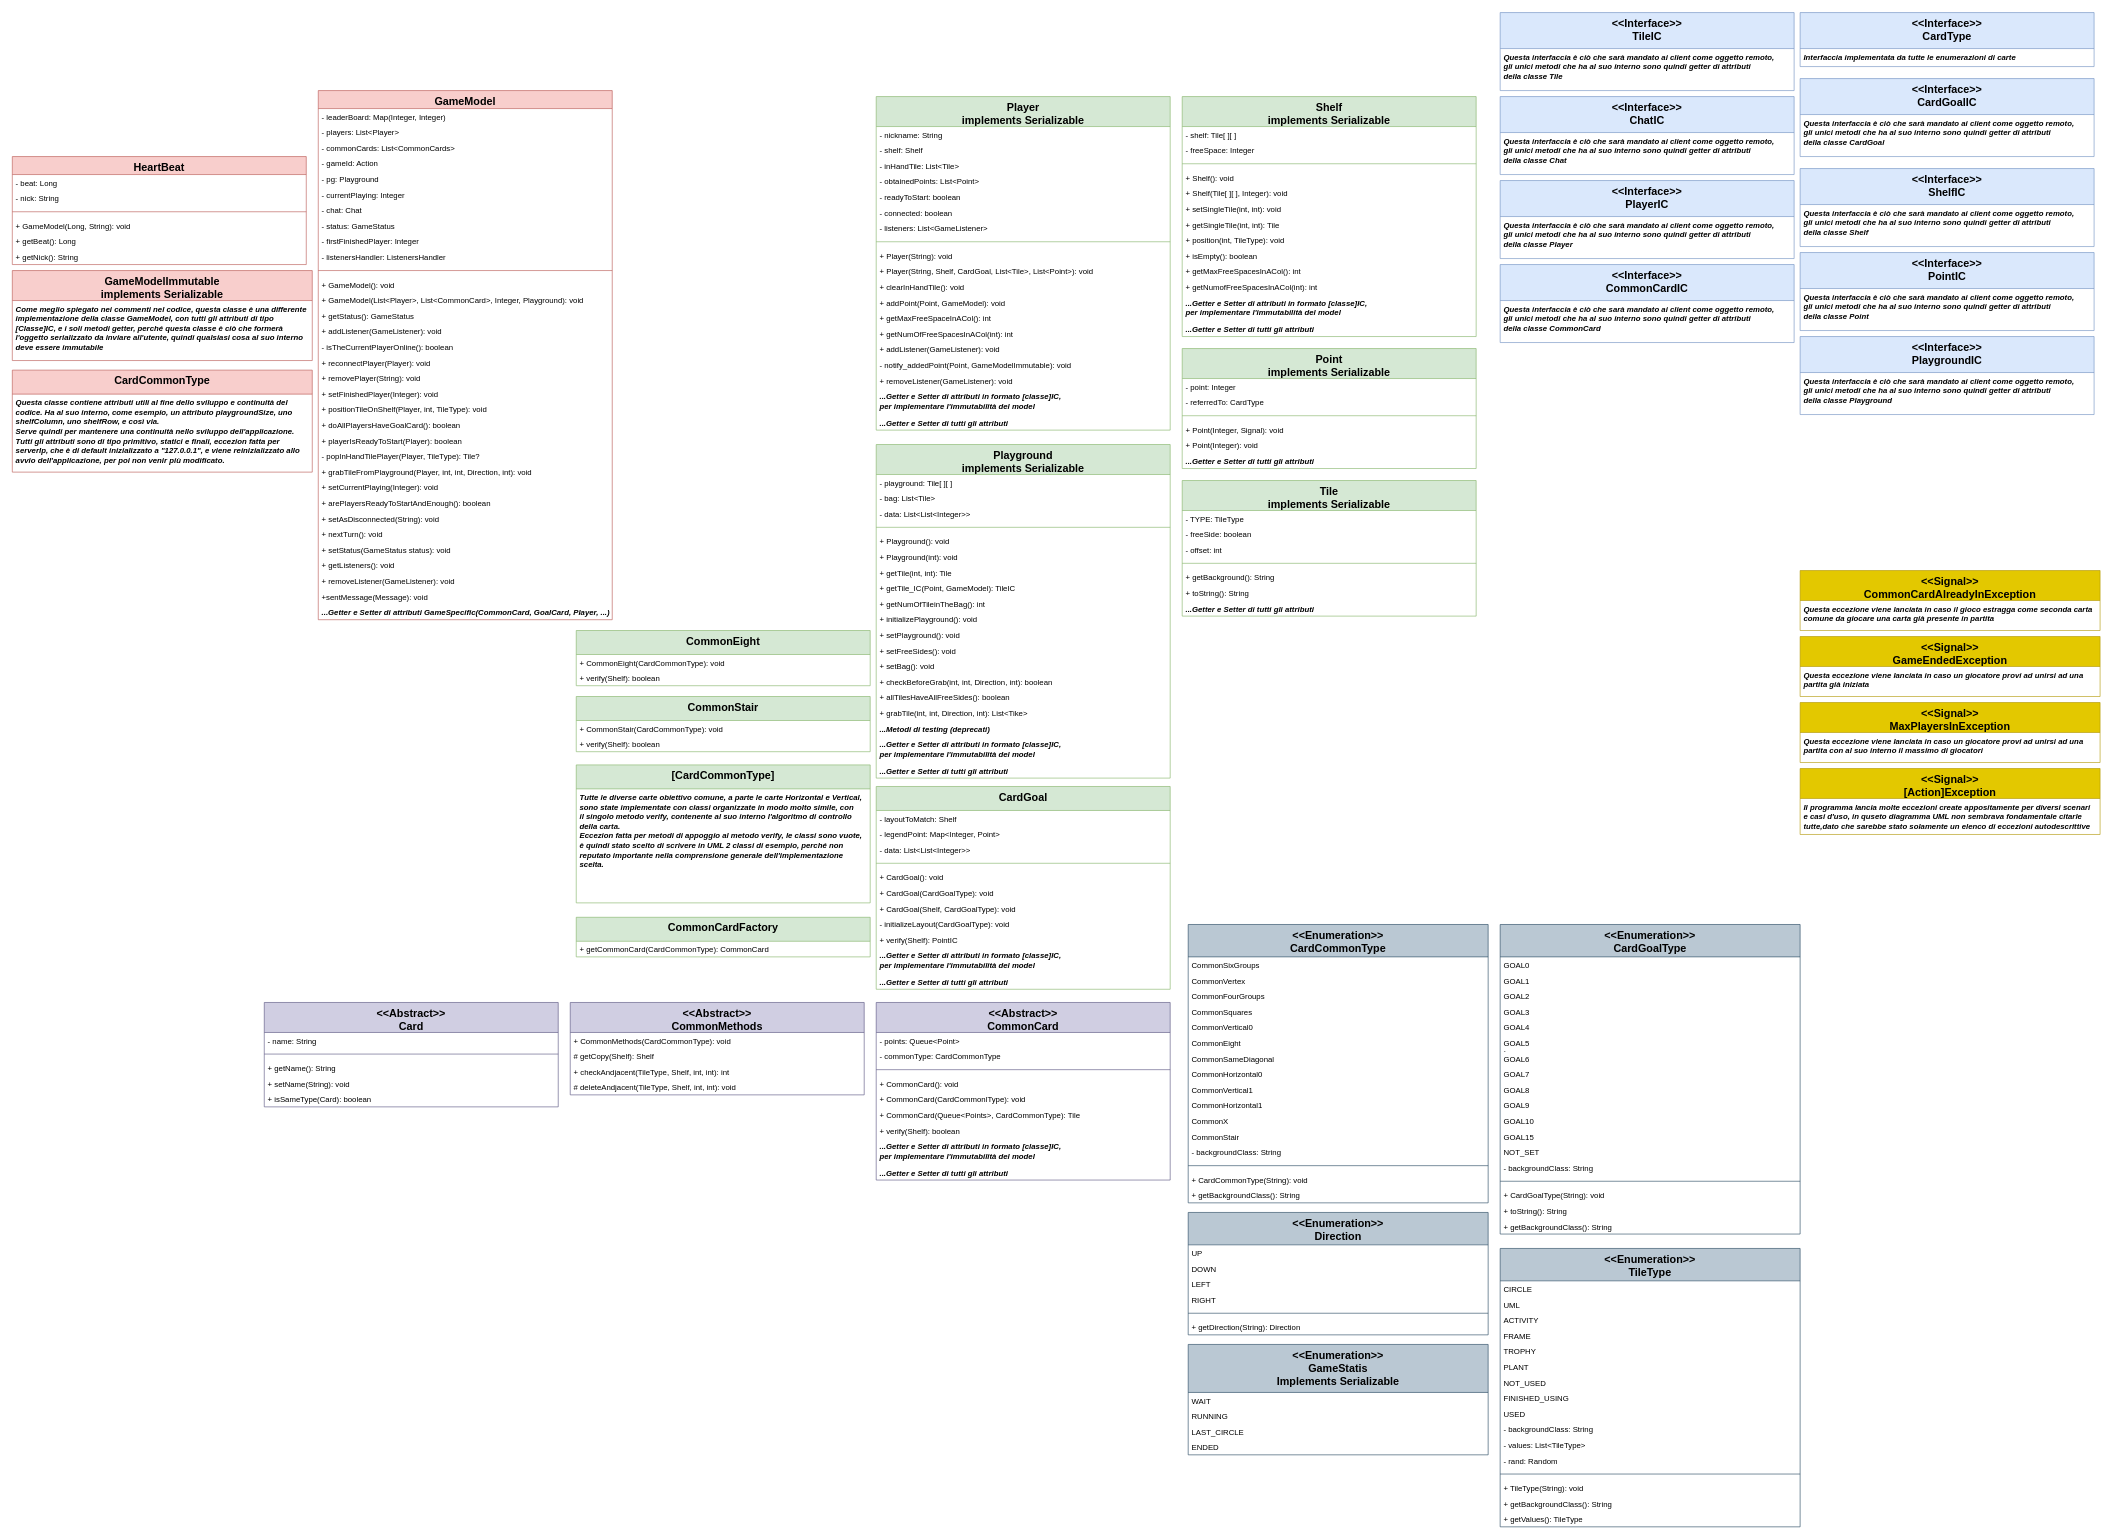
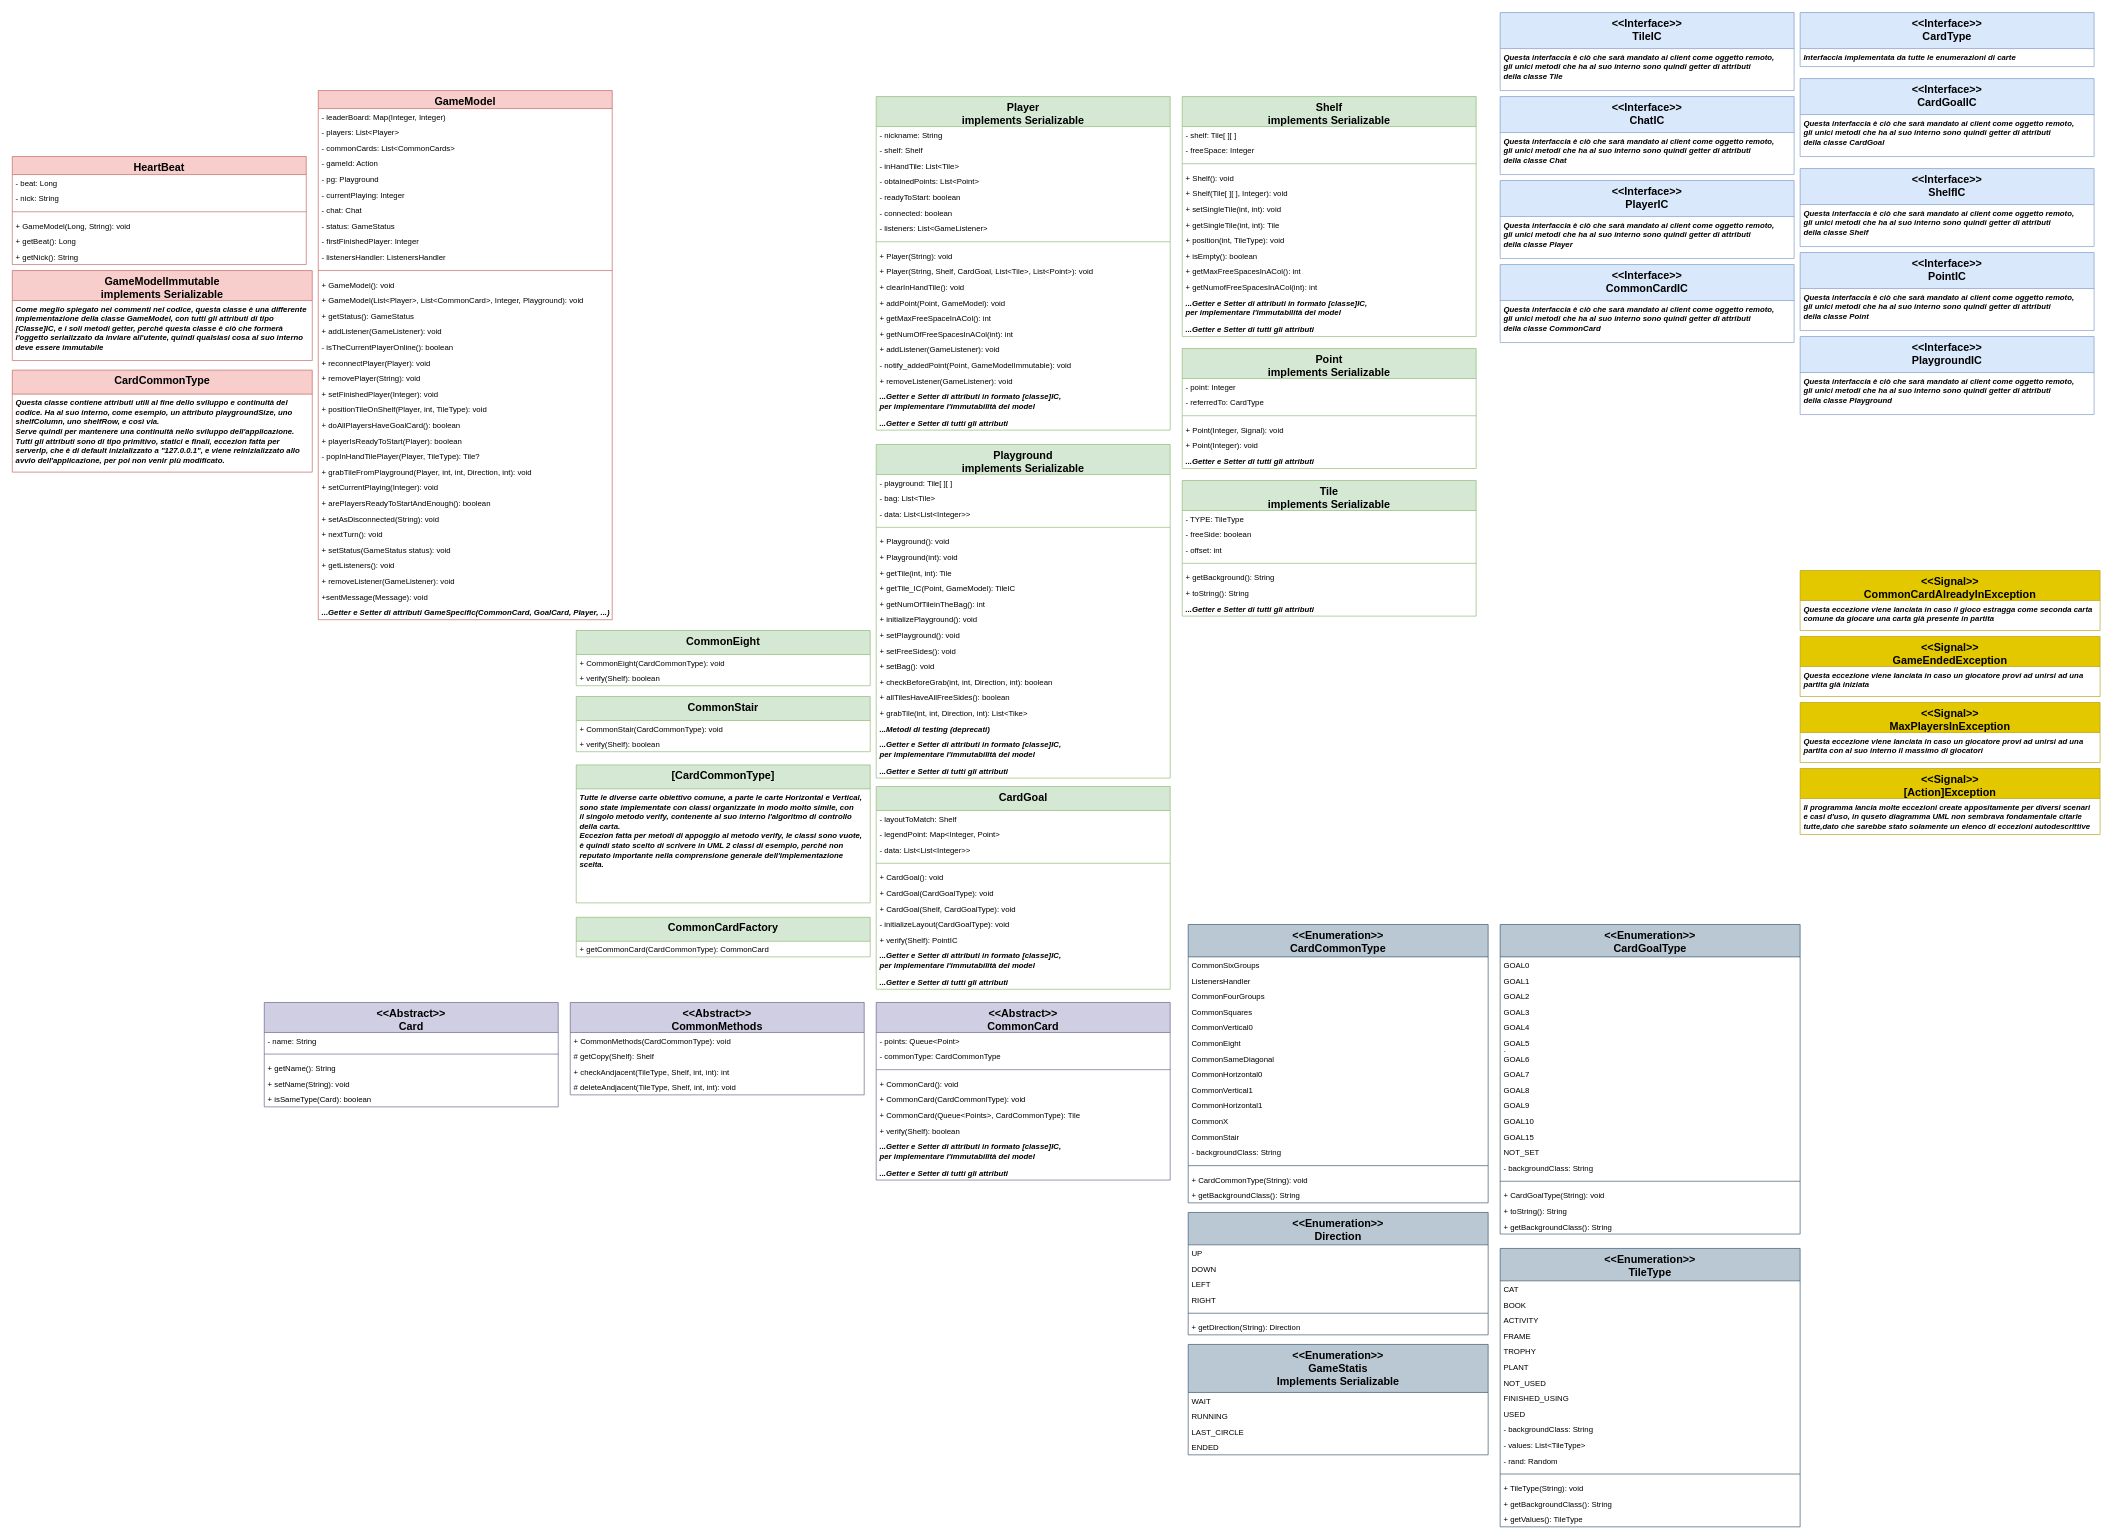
(1218, 981) -> (1225, 981)
(1517, 1289) -> (1510, 1289)
(1510, 1305) -> (1512, 1305)
